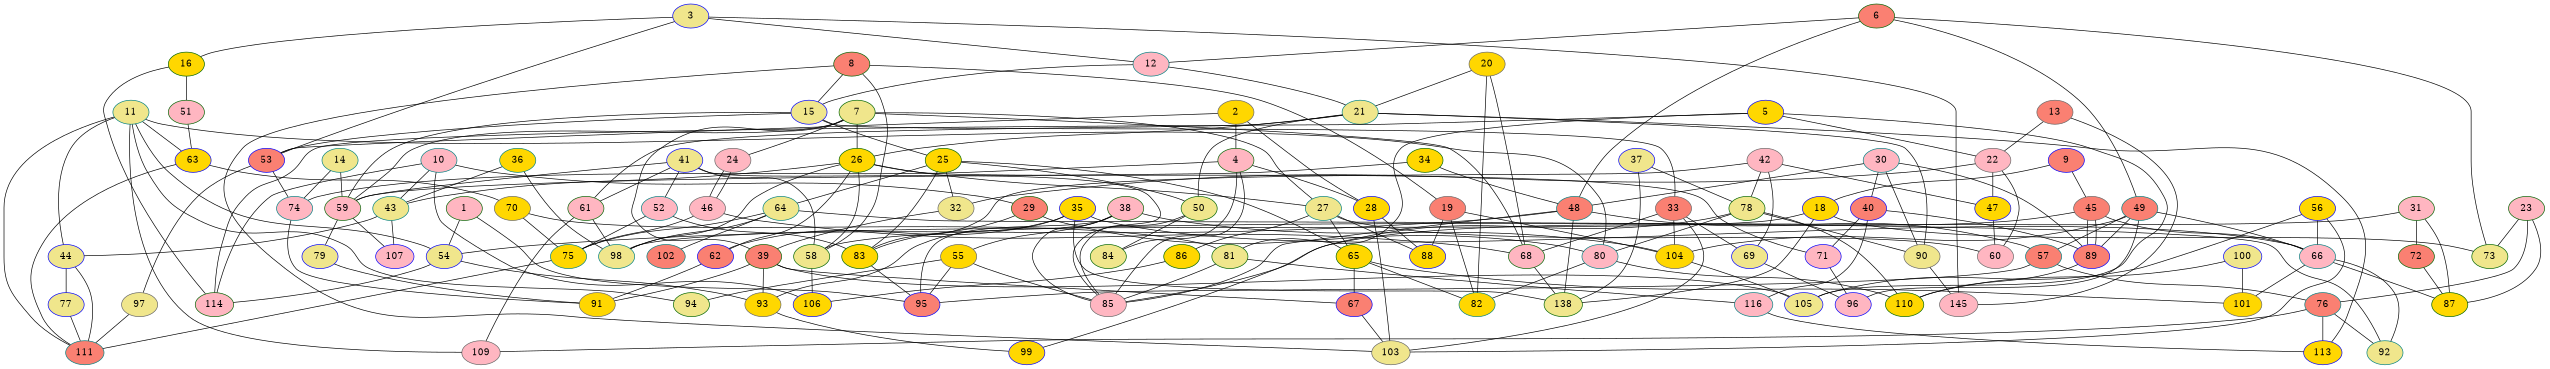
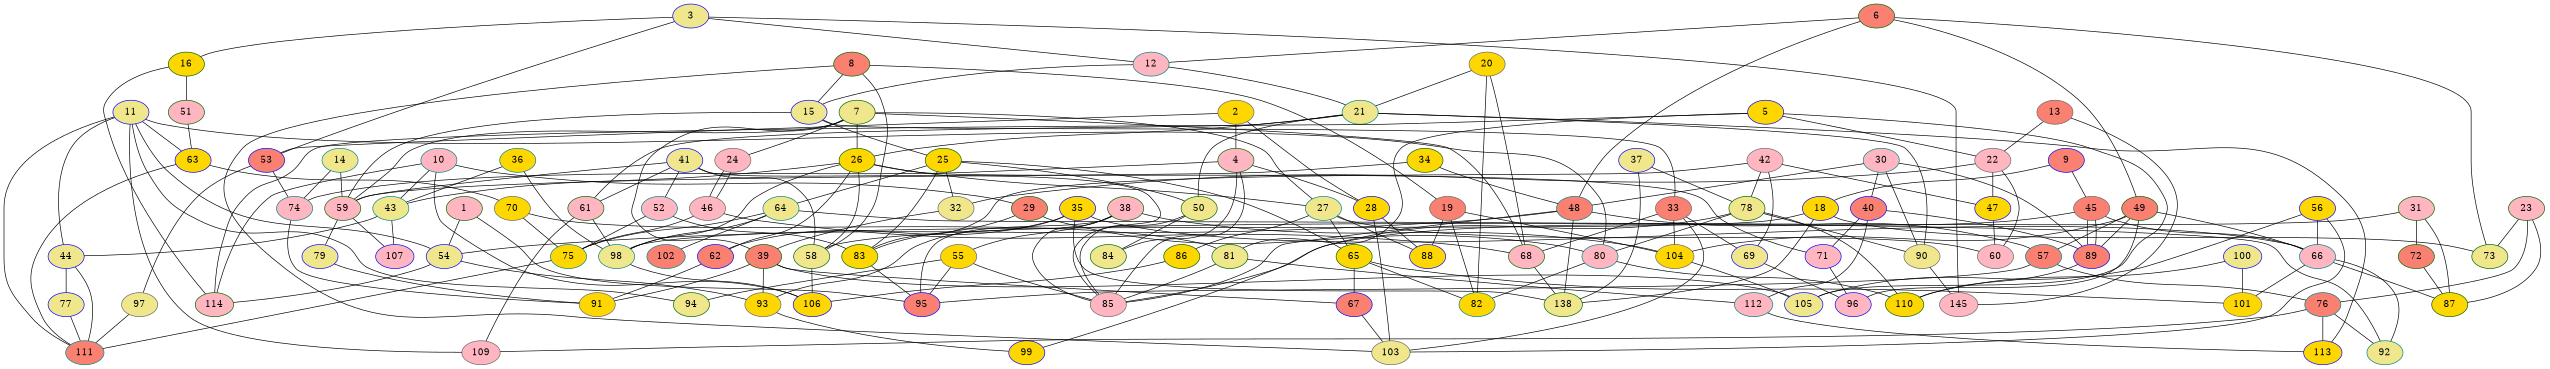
(131, 112) -> (131, 112)
(573, 122) -> none
(2140, 208) -> (2140, 208)
none -> (680, 278)
(1754, 305) -> (1754, 305)
